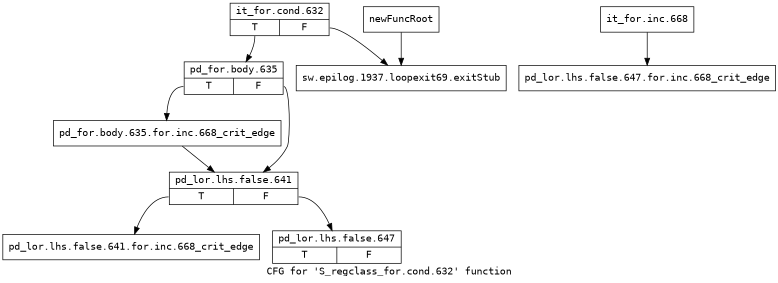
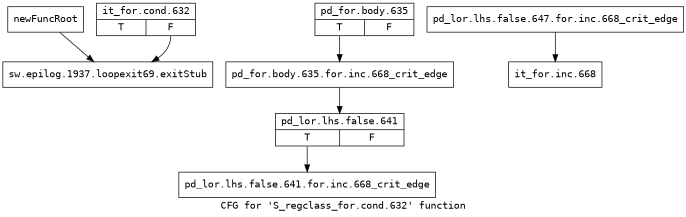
(647, 45) -> (555, 43)
(253, 46) -> none
(289, 130) -> none
(337, 247) -> none
